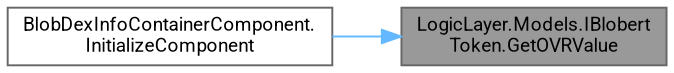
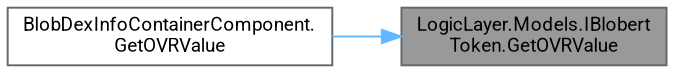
(170, 36) -> (170, 36)
